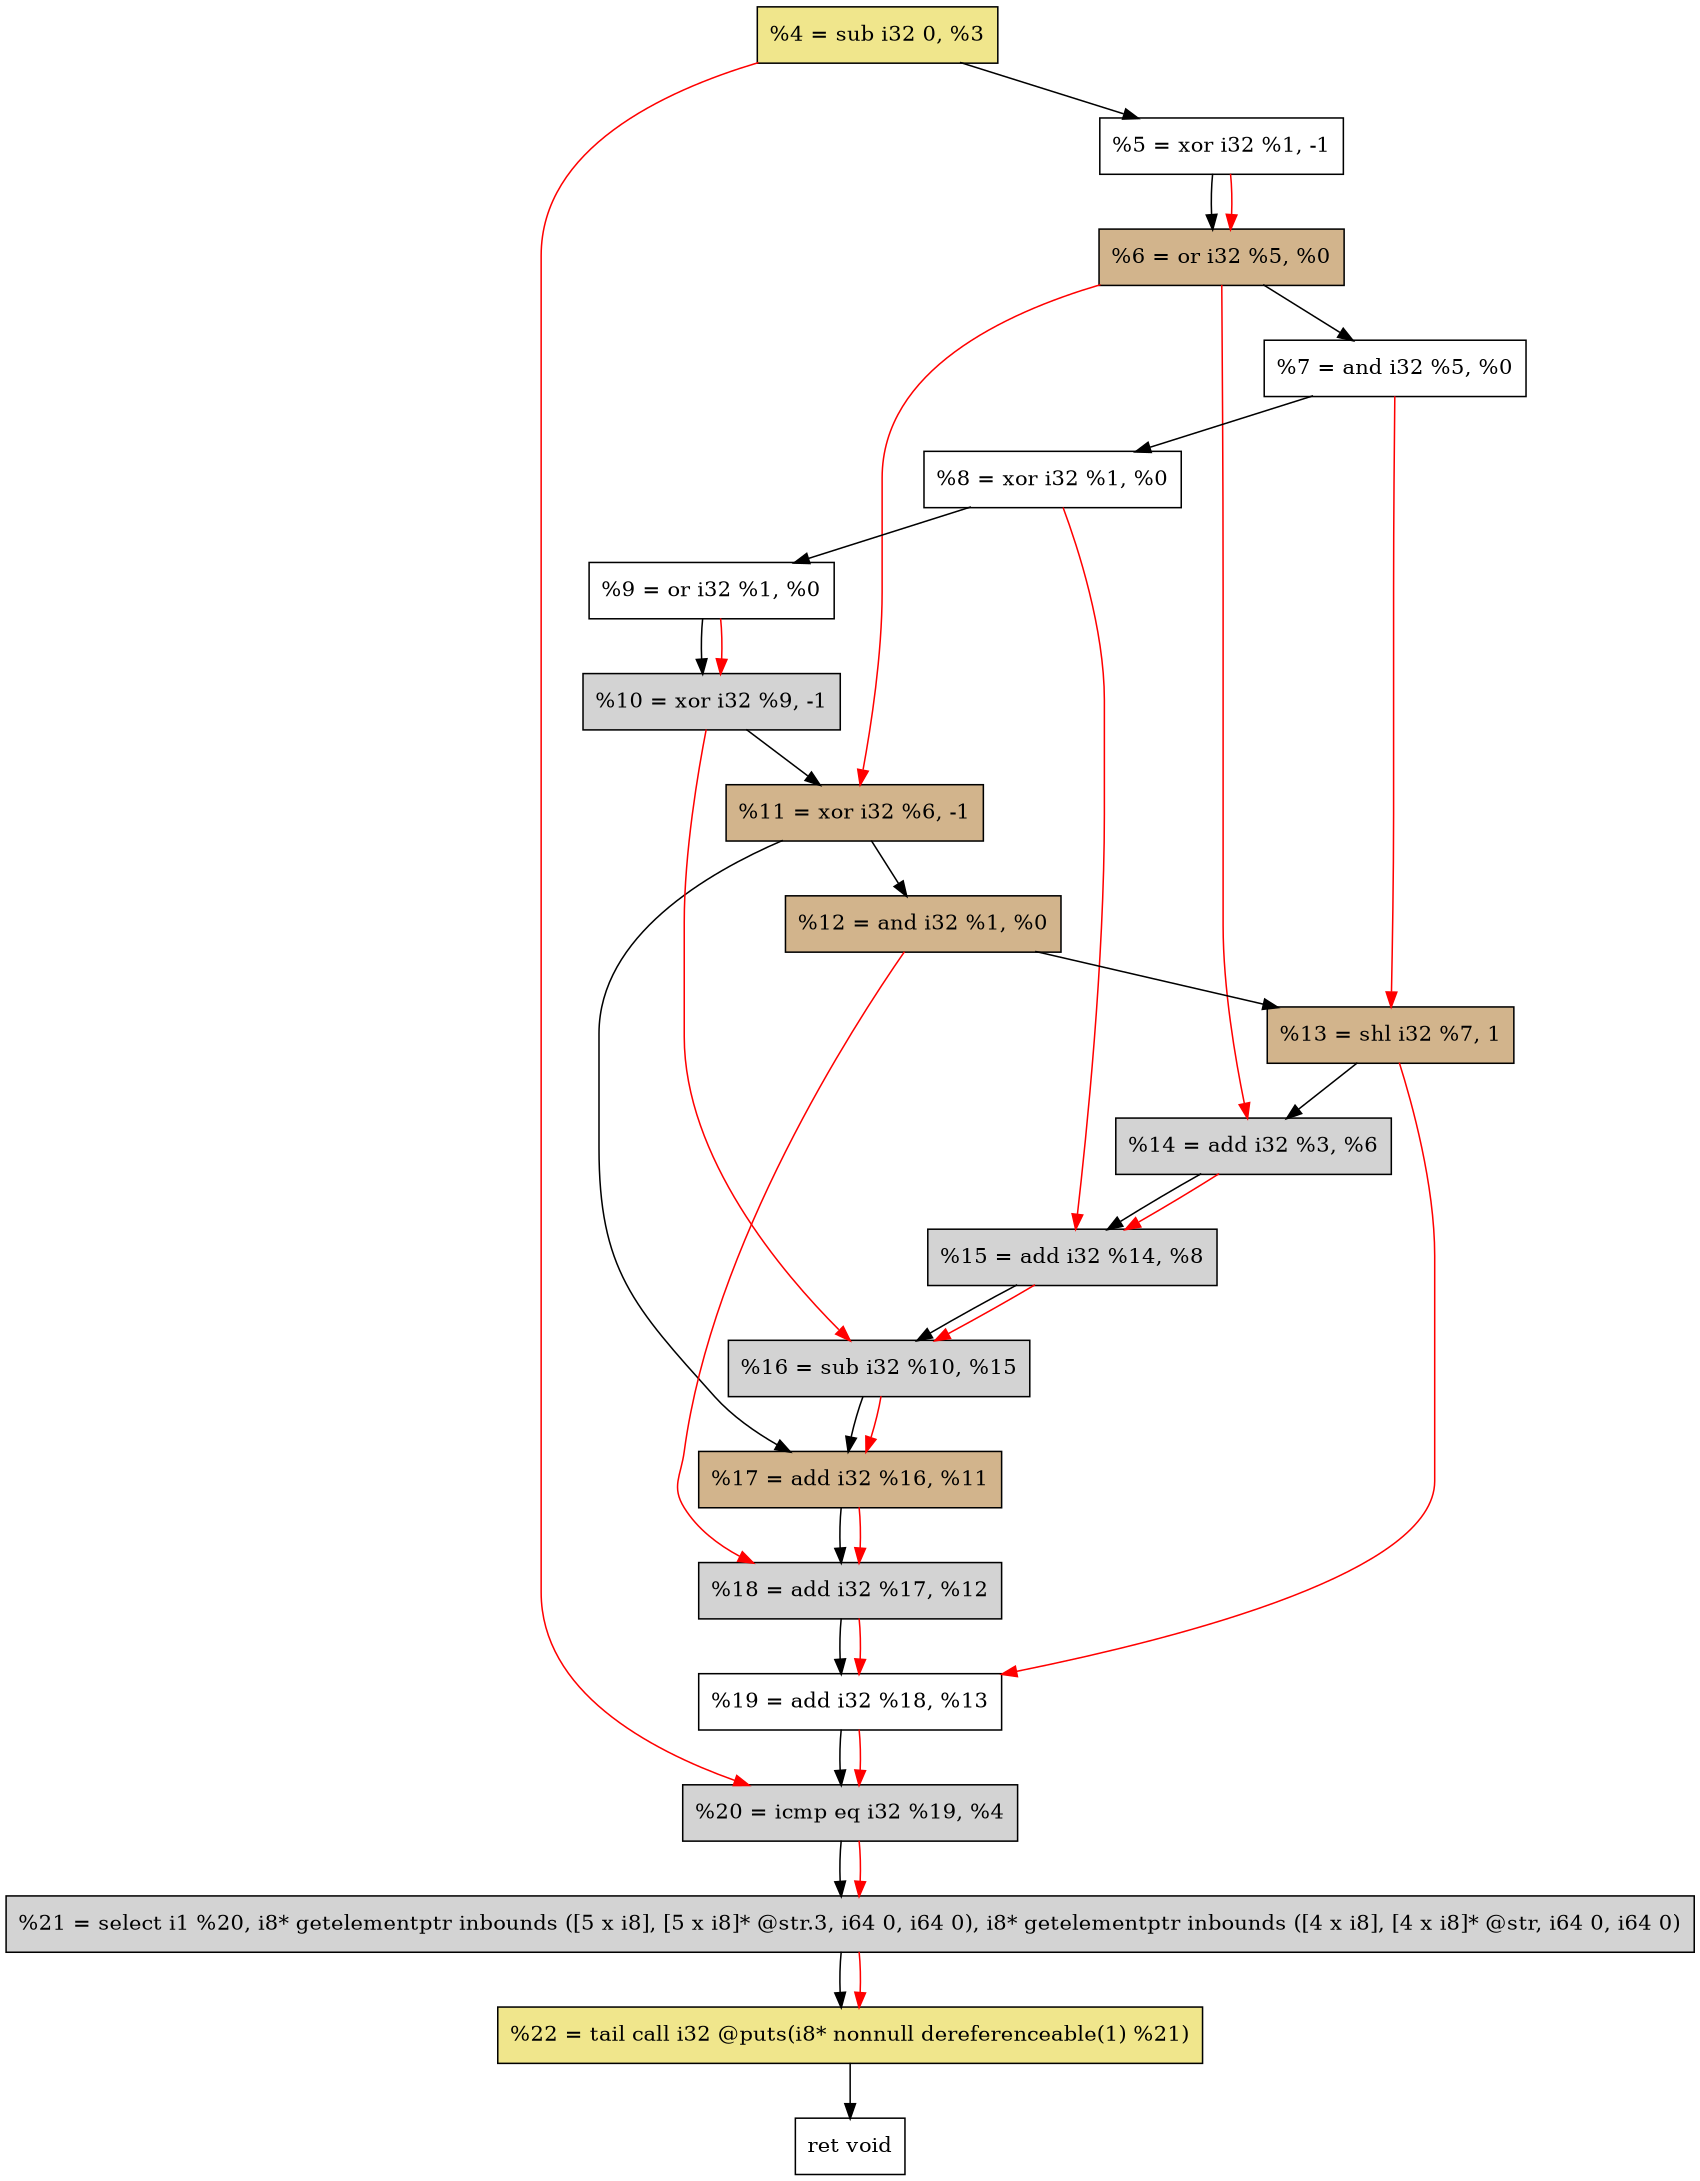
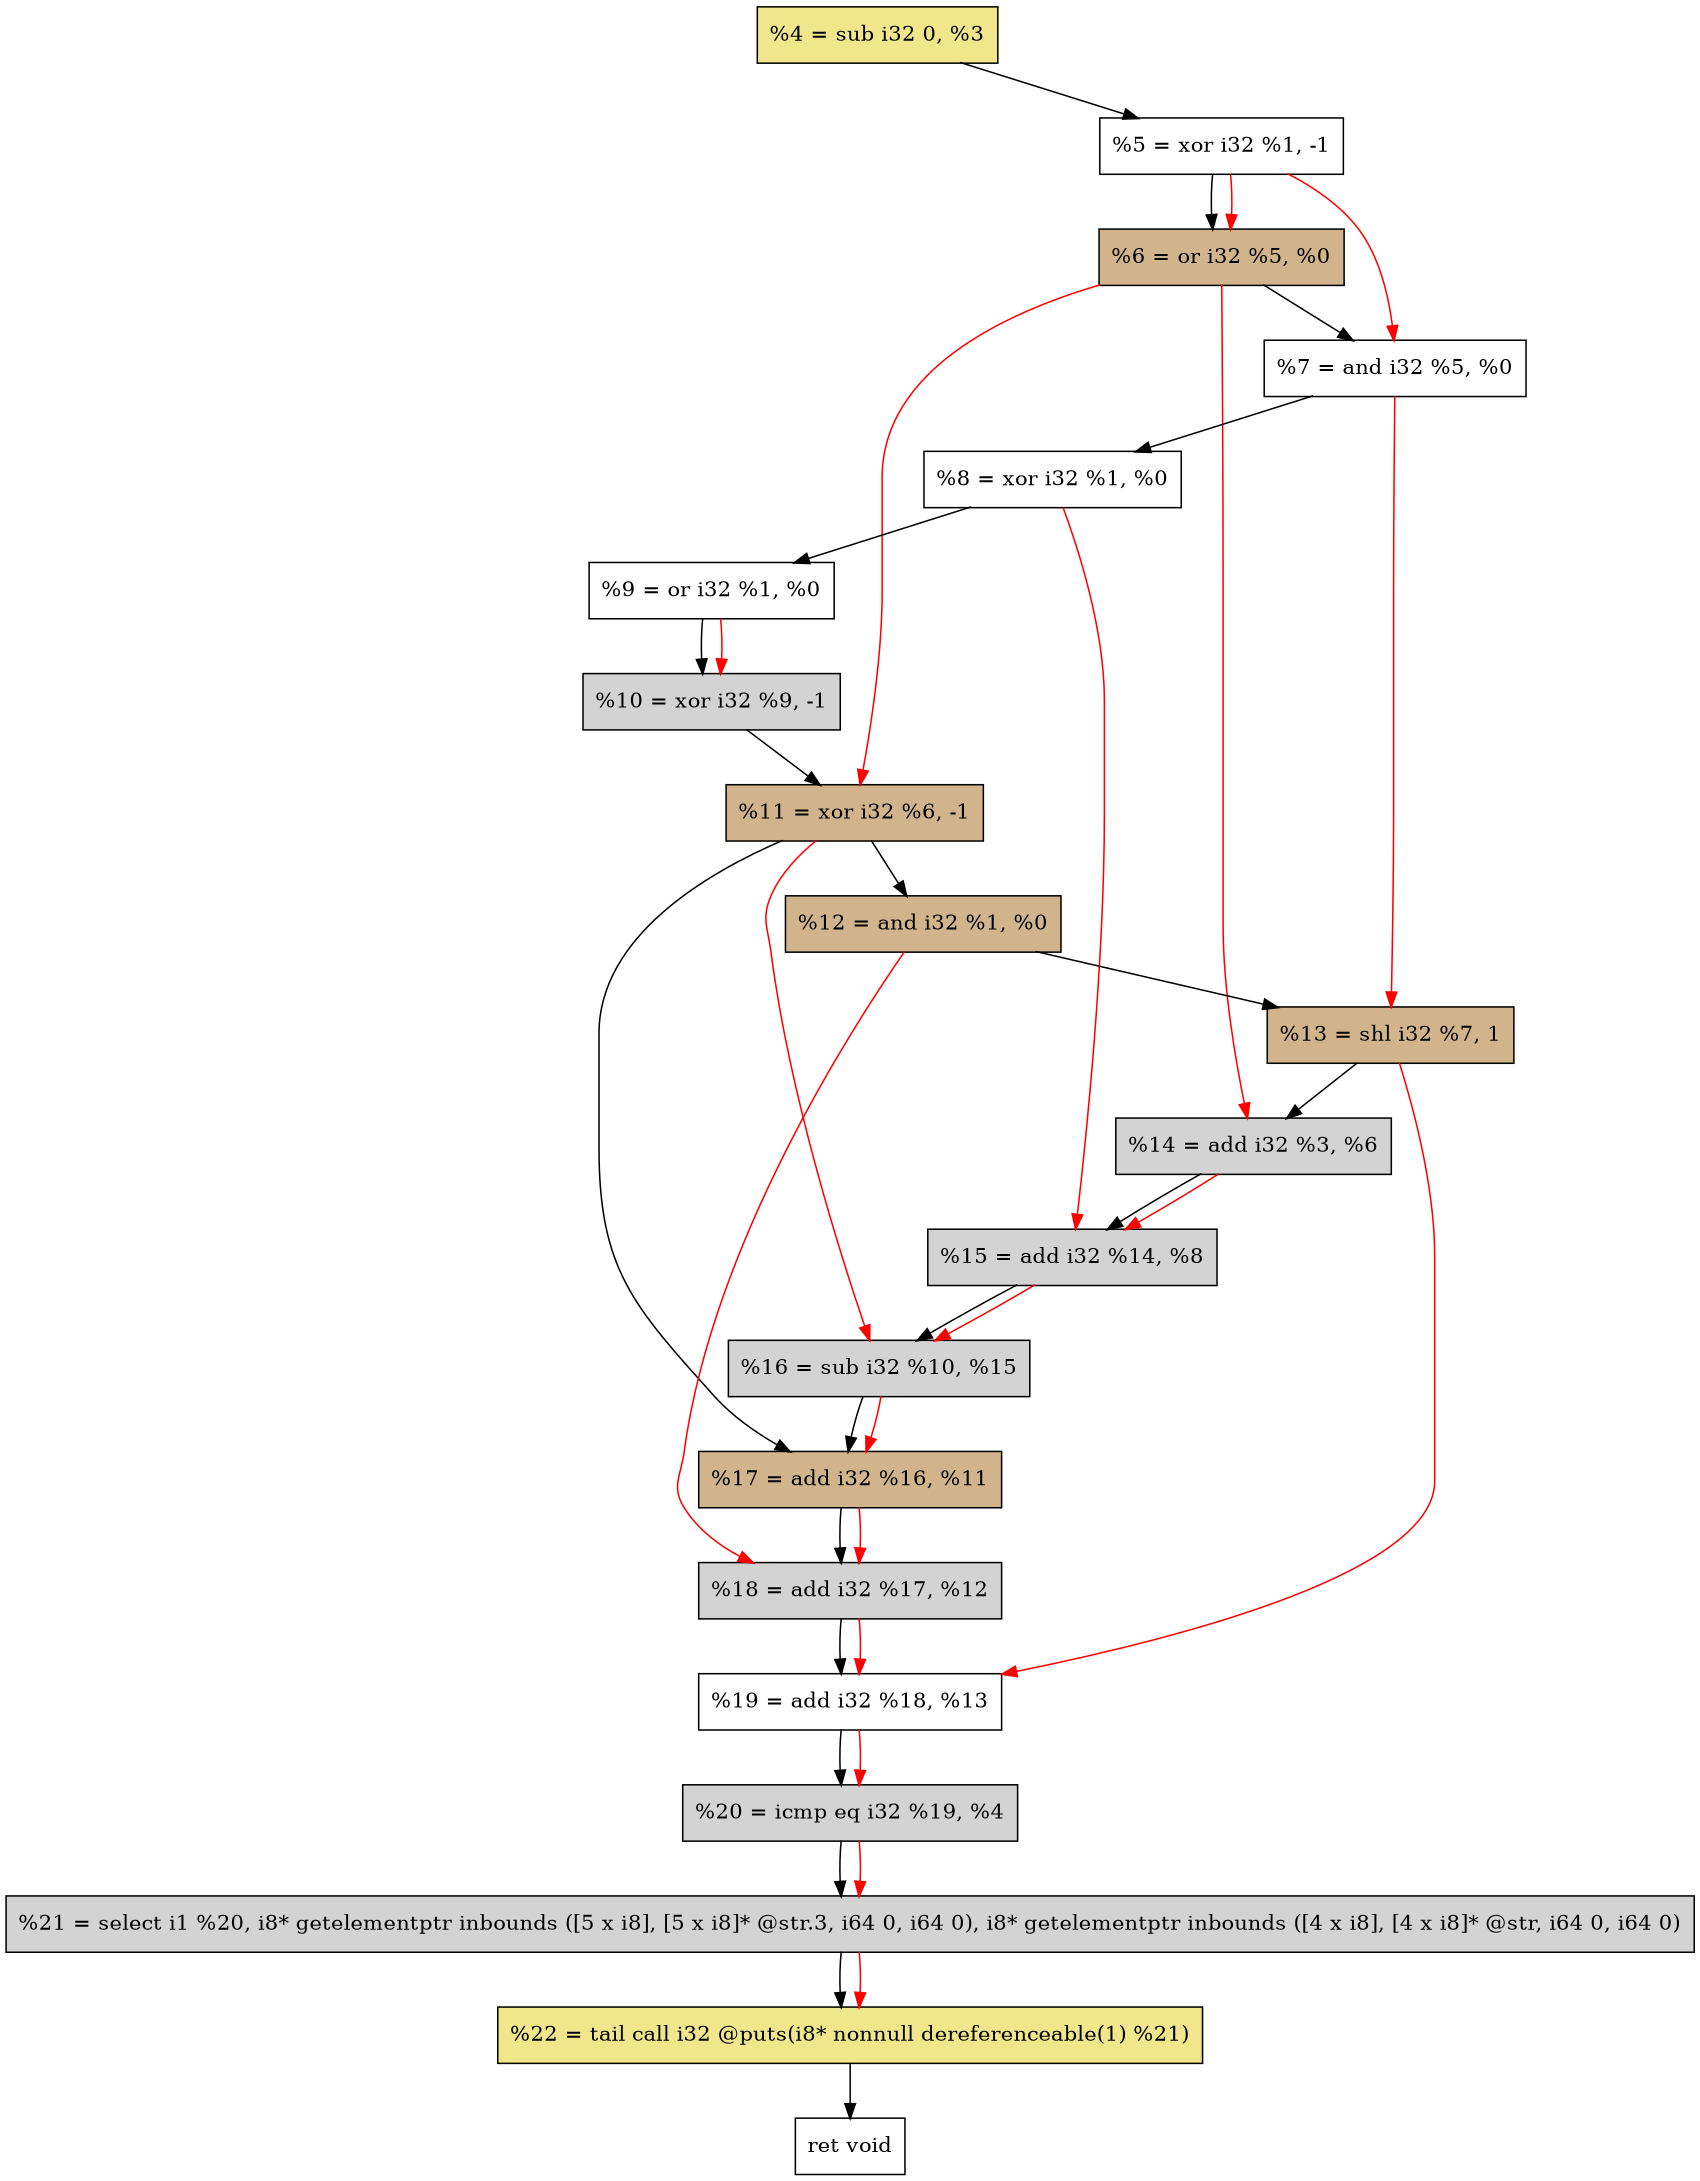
none -> (1362, 234)
(541, 912) -> none
(686, 1052) -> (794, 1078)
